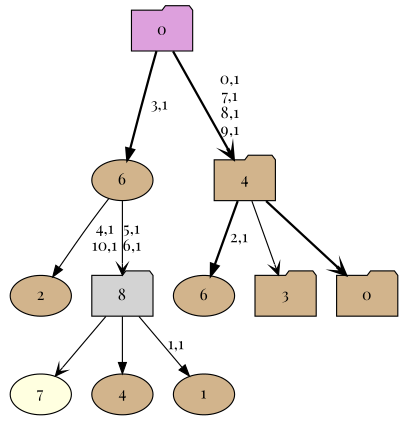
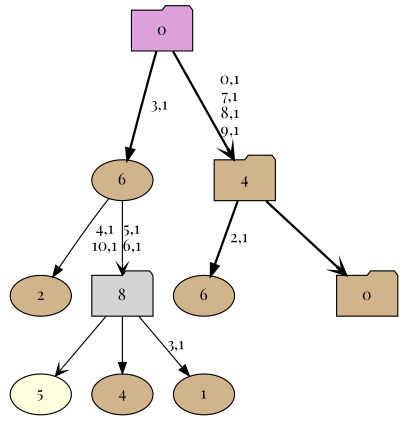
(286, 296) -> none
(176, 345) -> (176, 345)
(41, 394) -> (41, 394)
